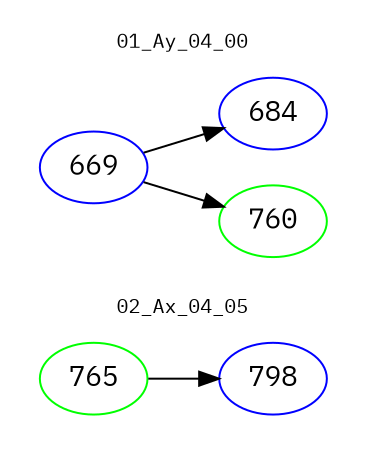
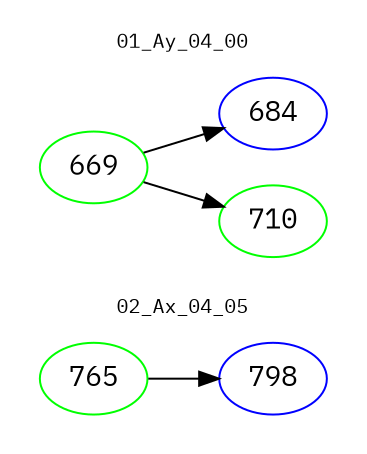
(94, 167) -> (94, 167)
(273, 221) -> (273, 221)
